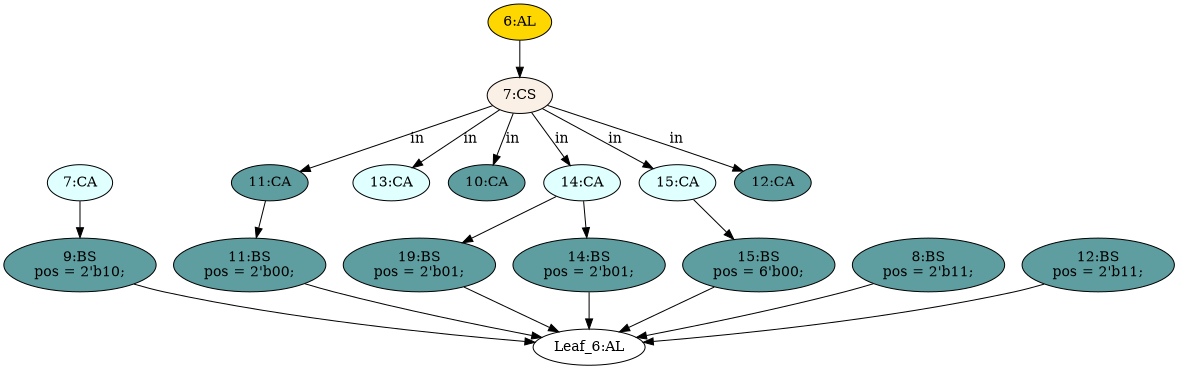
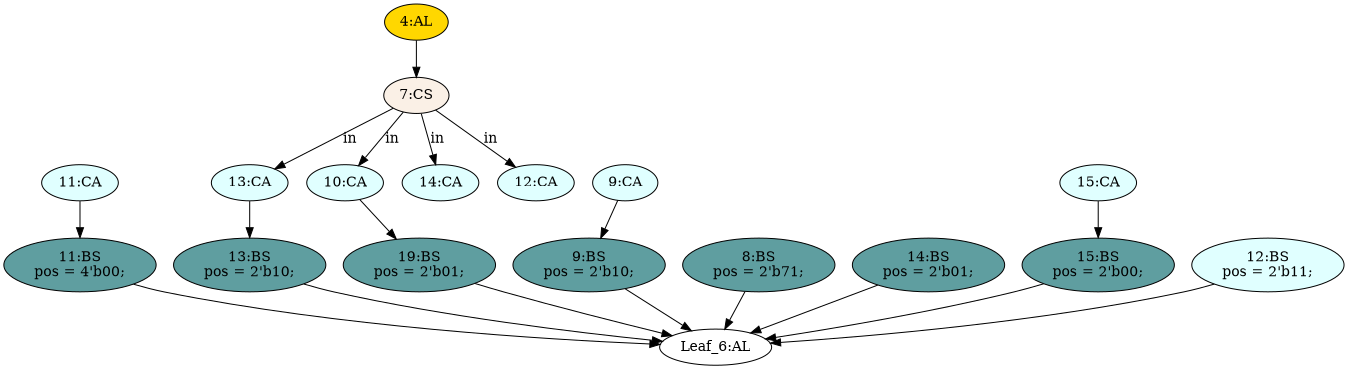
(520, 22) -> (416, 22)
(593, 136) -> none
(401, 137) -> none
(80, 183) -> (625, 183)
(270, 183) -> (80, 183)
(487, 183) -> (345, 183)
(773, 183) -> (536, 183)
(585, 214) -> none
(514, 217) -> (375, 216)
none -> (250, 265)
(250, 265) -> (80, 265)
(759, 265) -> (1098, 265)
(929, 265) -> (759, 265)
(1098, 265) -> (1268, 265)
